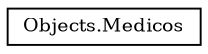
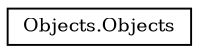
(104, 27) -> (99, 27)
